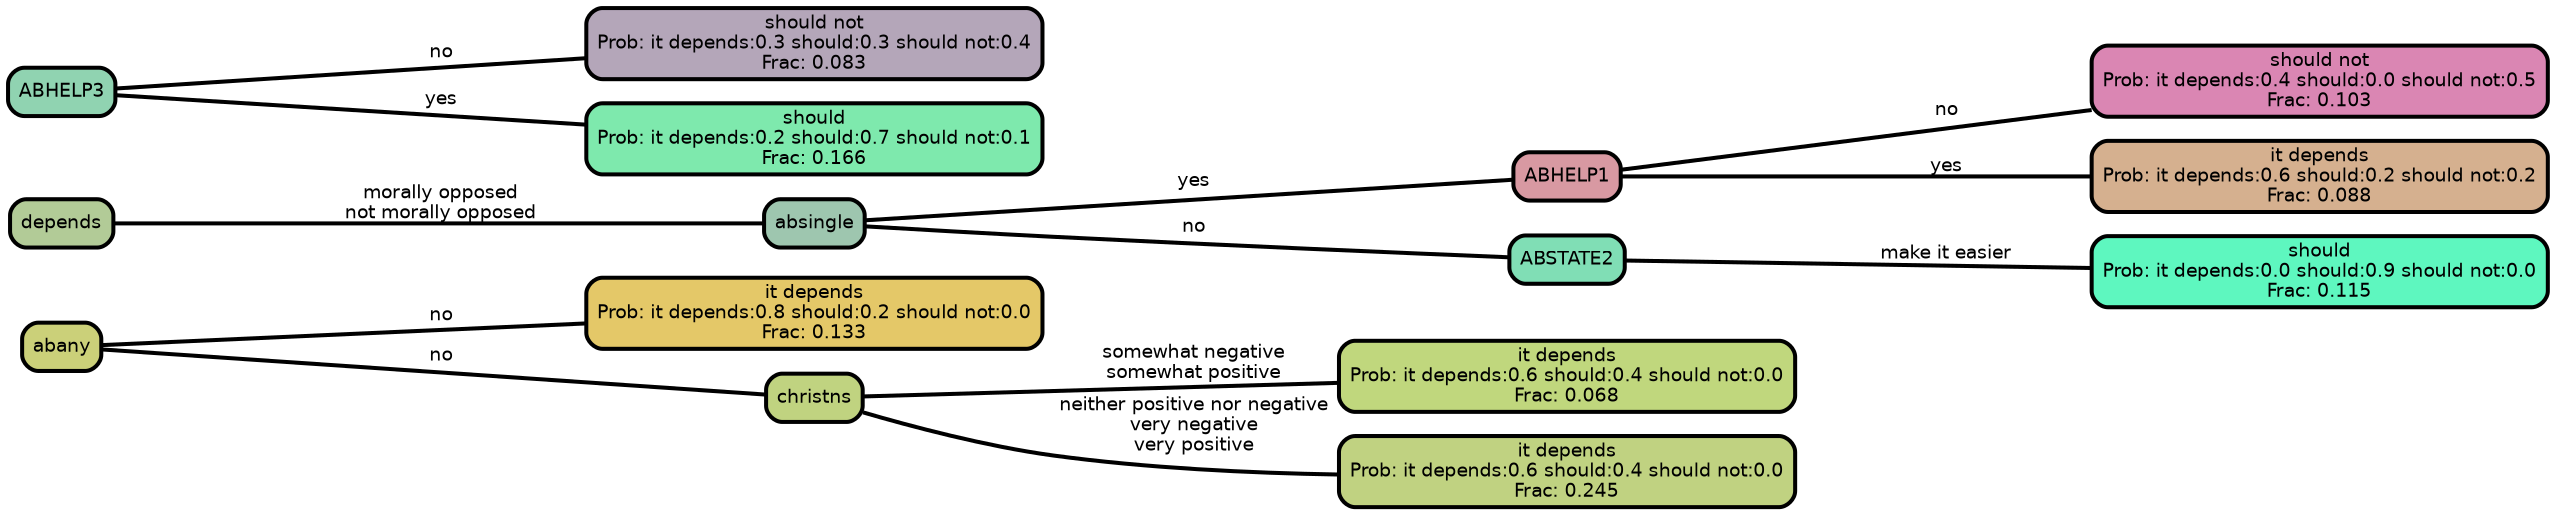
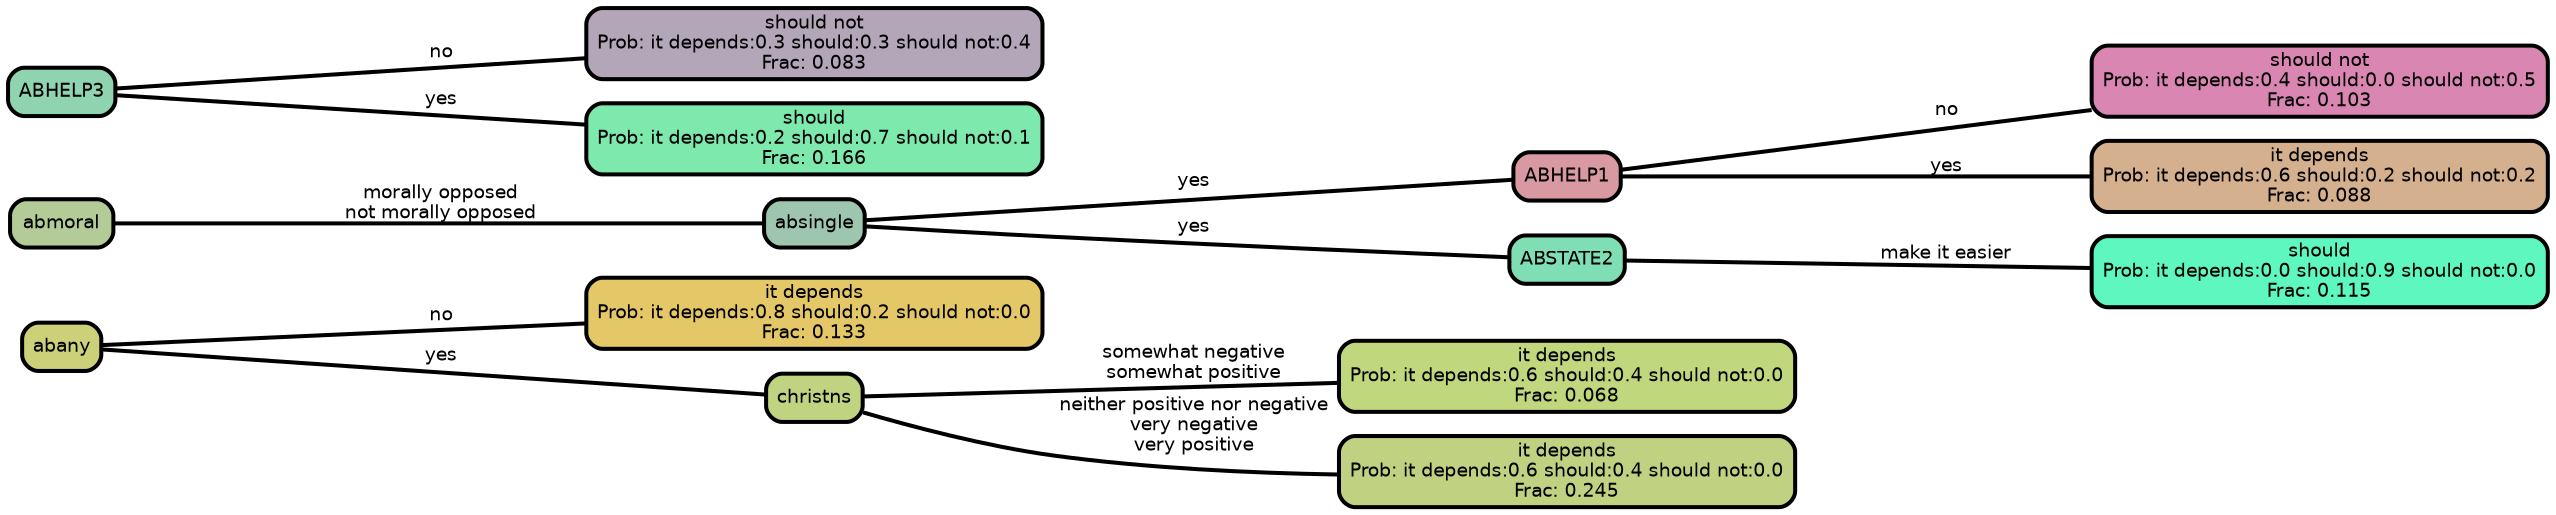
(62, 223) -> (62, 223)
(1191, 227) -> (1191, 227)
(438, 356) -> (438, 356)
